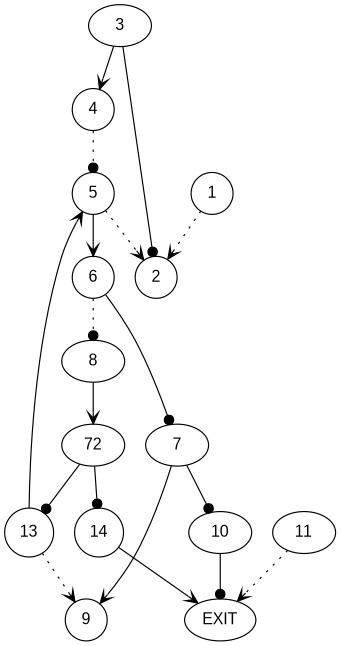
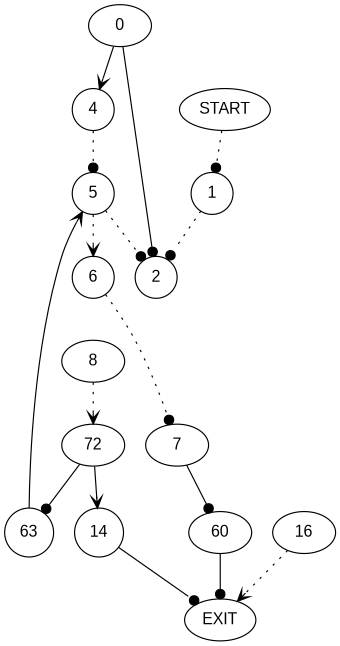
(120, 26) -> (120, 26)
none -> (225, 110)
(93, 230) -> (93, 230)
(188, 230) -> (188, 230)
(122, 232) -> (122, 232)
(93, 315) -> none
(141, 352) -> (141, 352)
(93, 397) -> (93, 397)
(96, 483) -> (96, 483)
(29, 533) -> (29, 533)
(220, 533) -> (220, 533)
(304, 533) -> (304, 533)
(153, 572) -> (153, 572)
(86, 620) -> none
